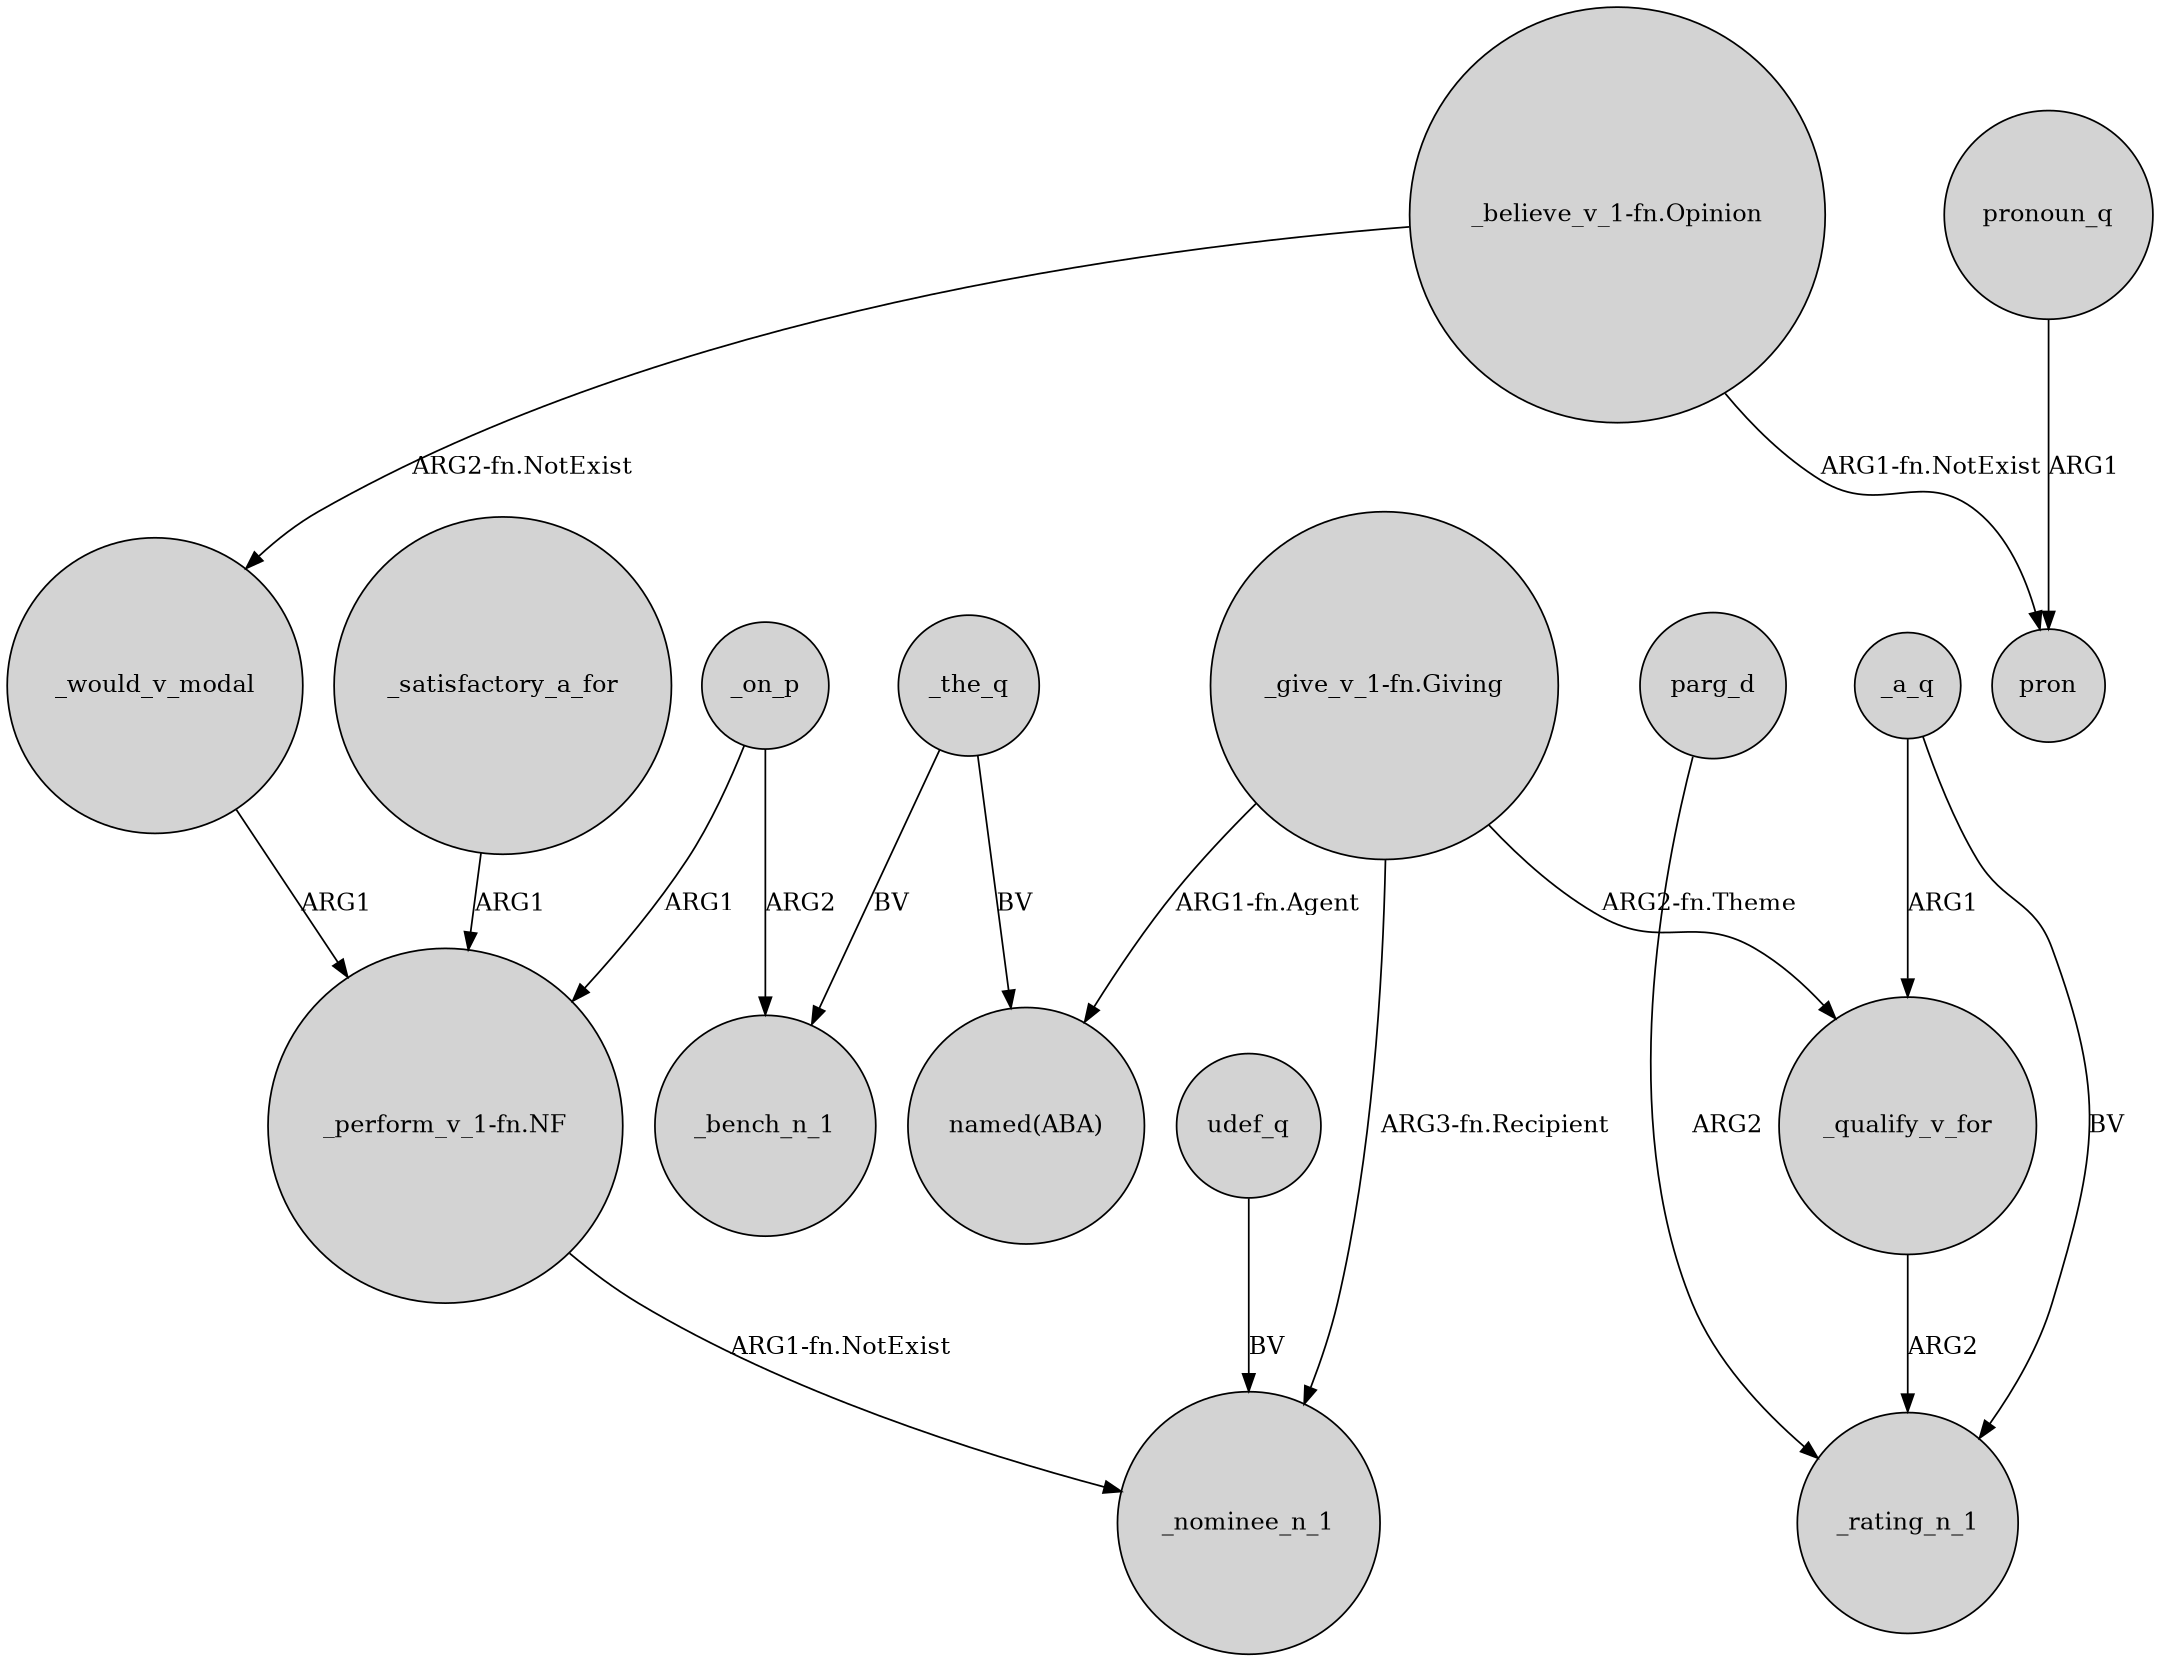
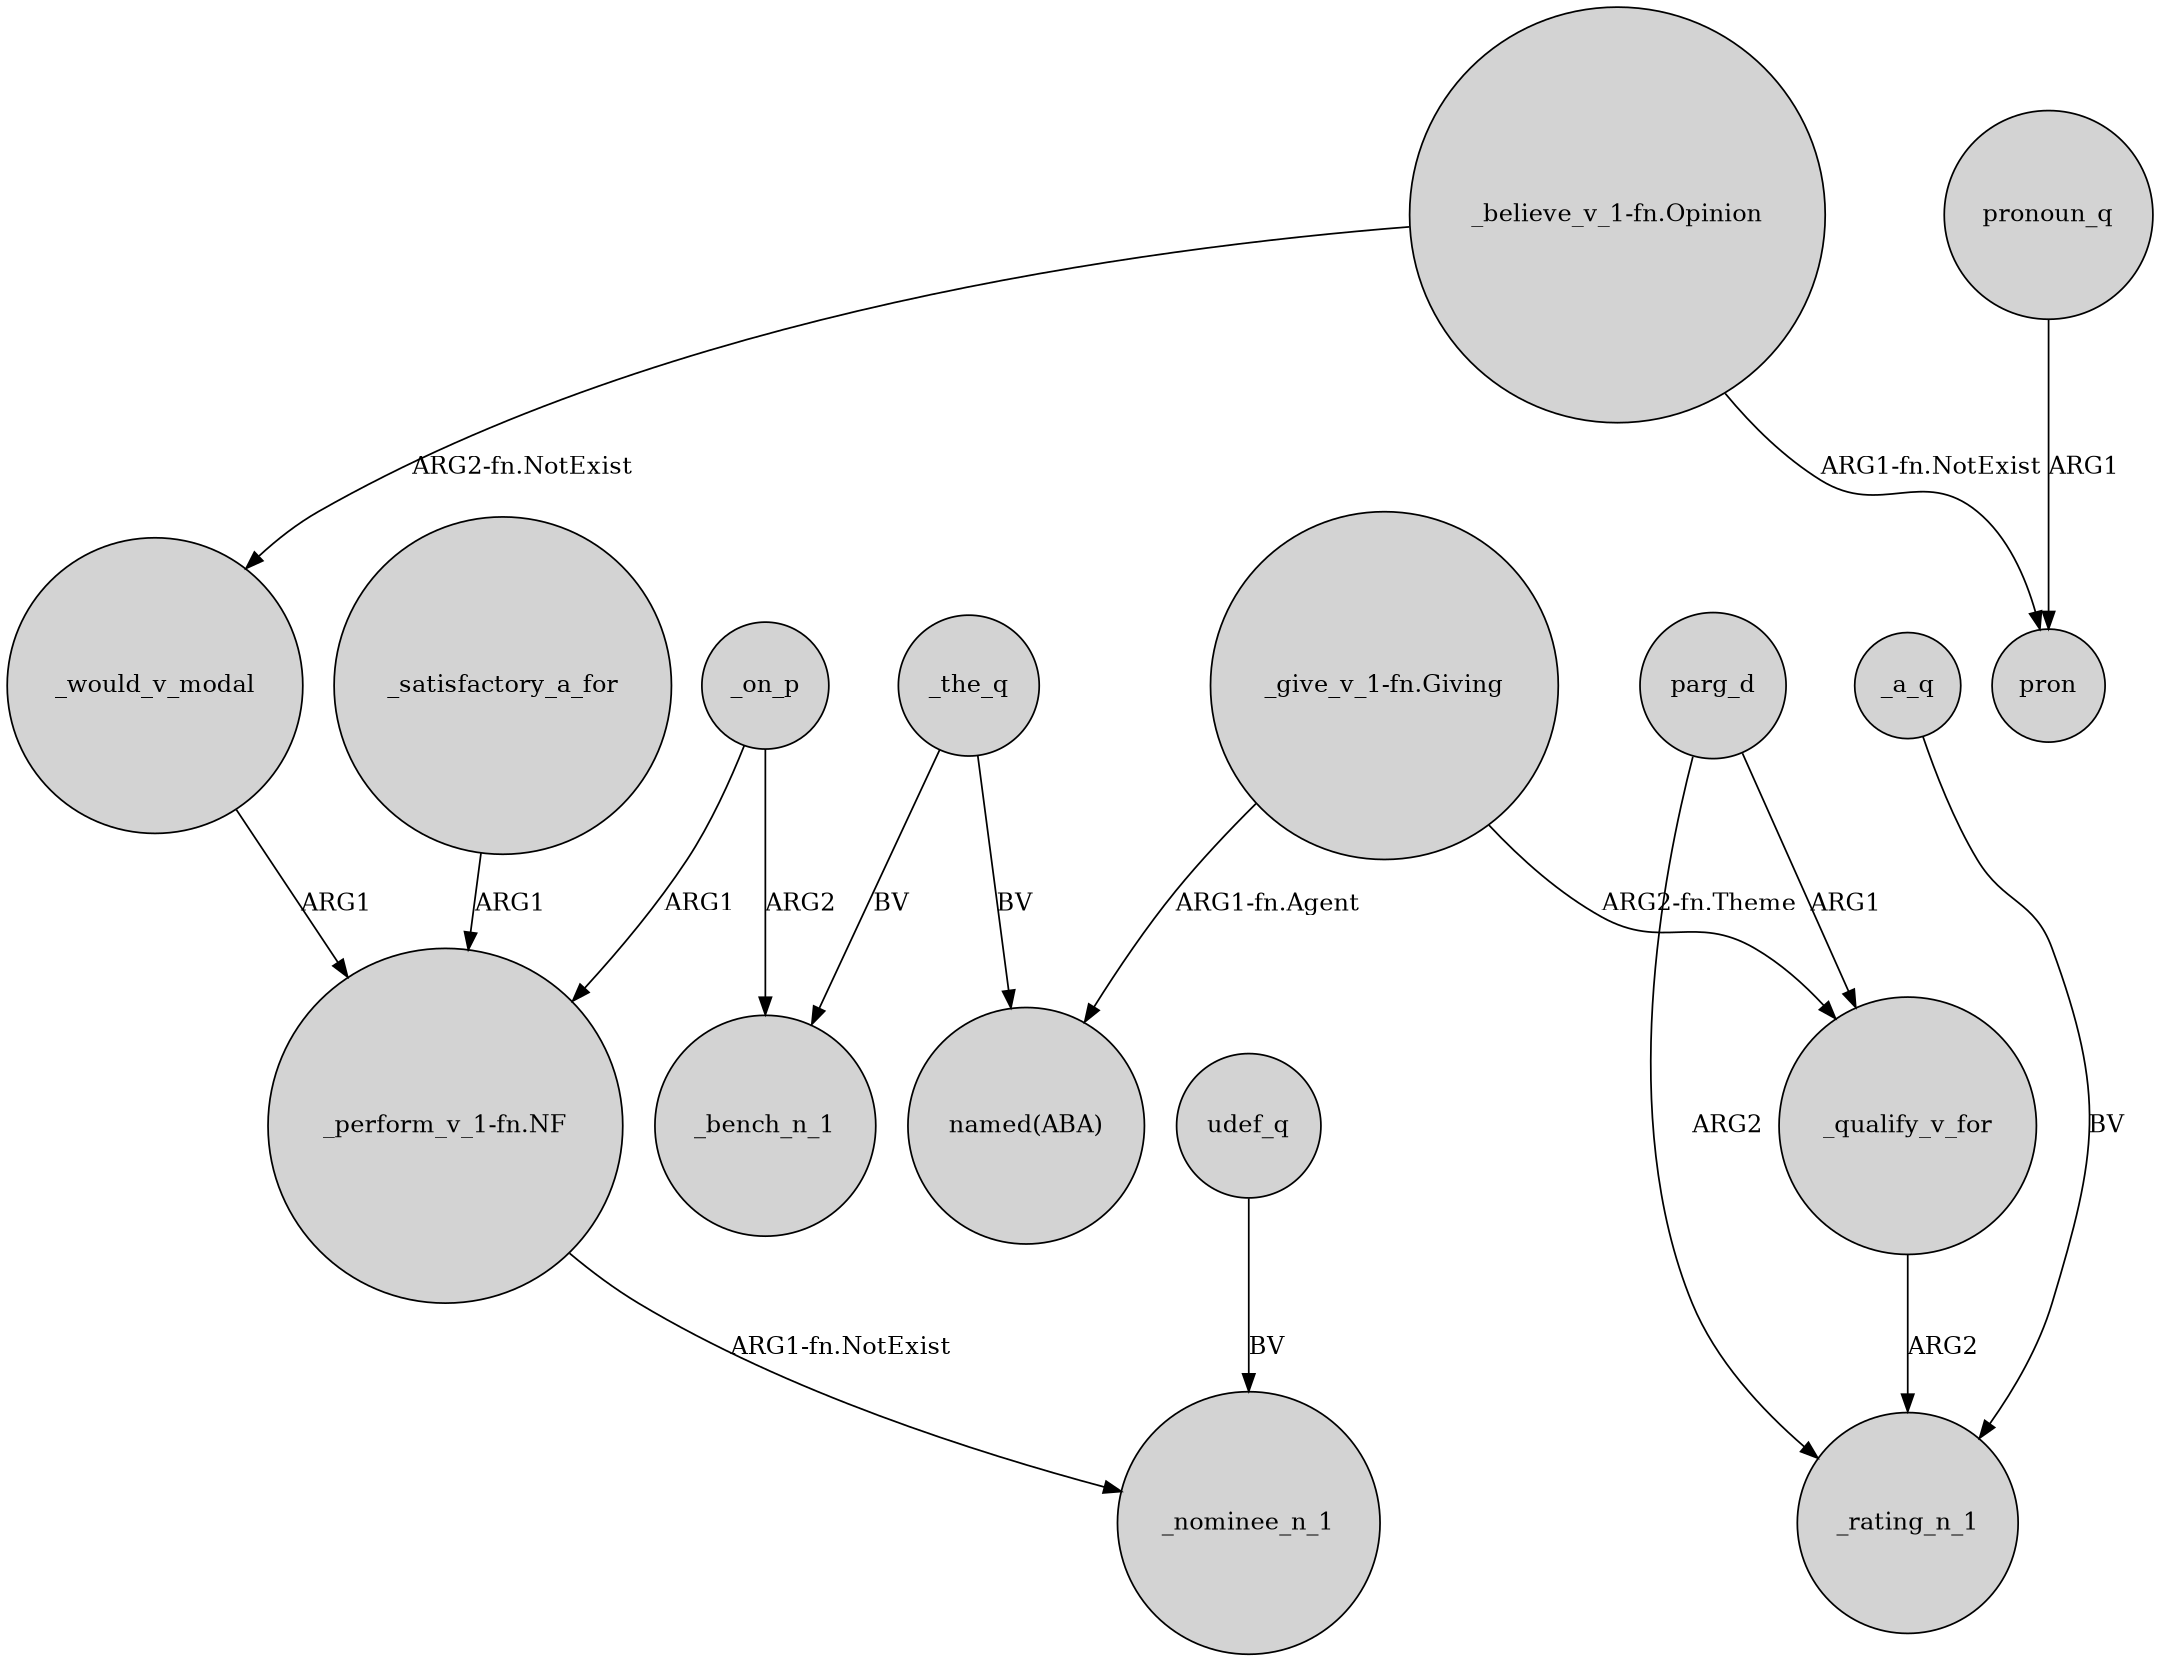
(1908, 859) -> (1796, 872)
(1368, 1127) -> none
